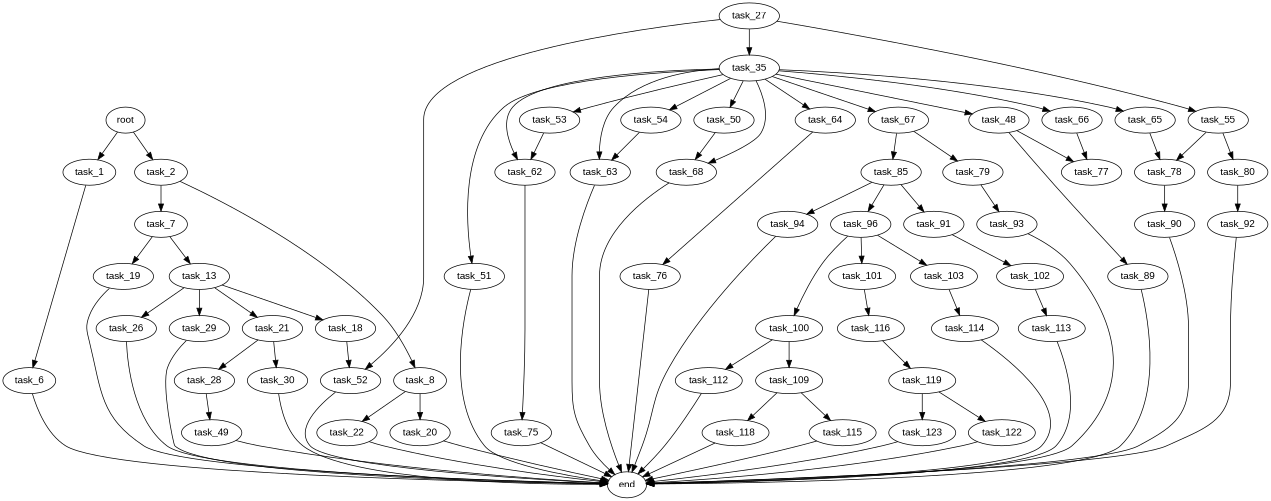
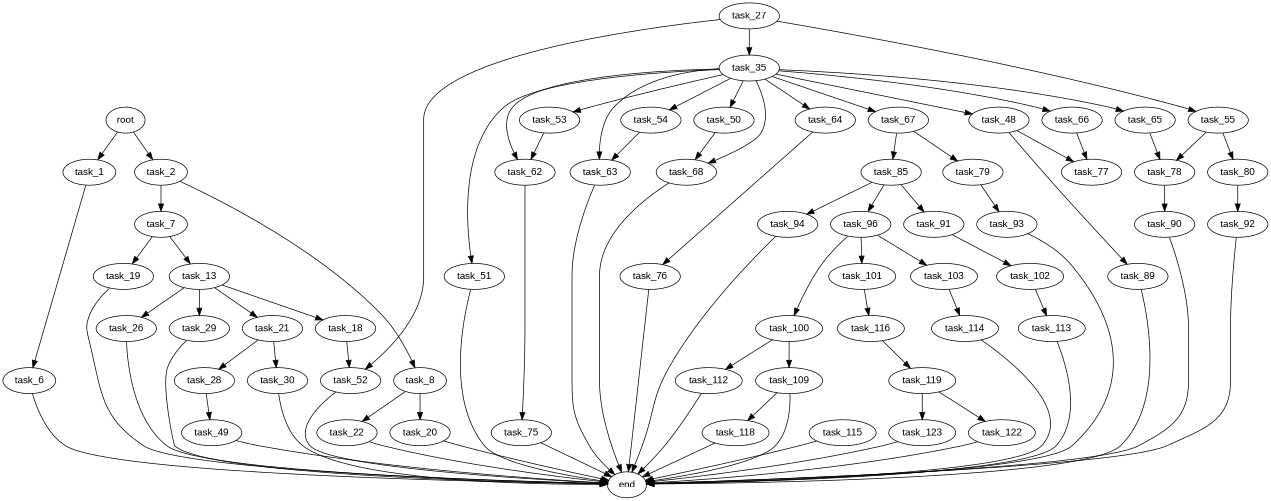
(813, 404) -> (776, 446)
